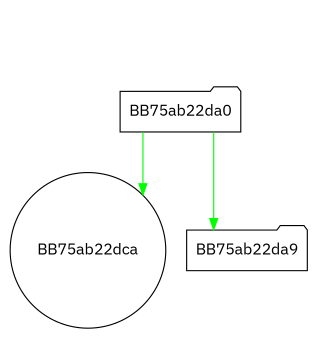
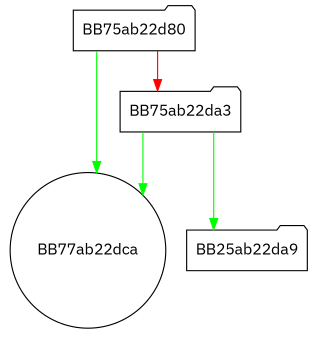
none -> (134, 30)
(180, 112) -> (180, 112)
(88, 250) -> (88, 250)
(247, 250) -> (247, 250)
